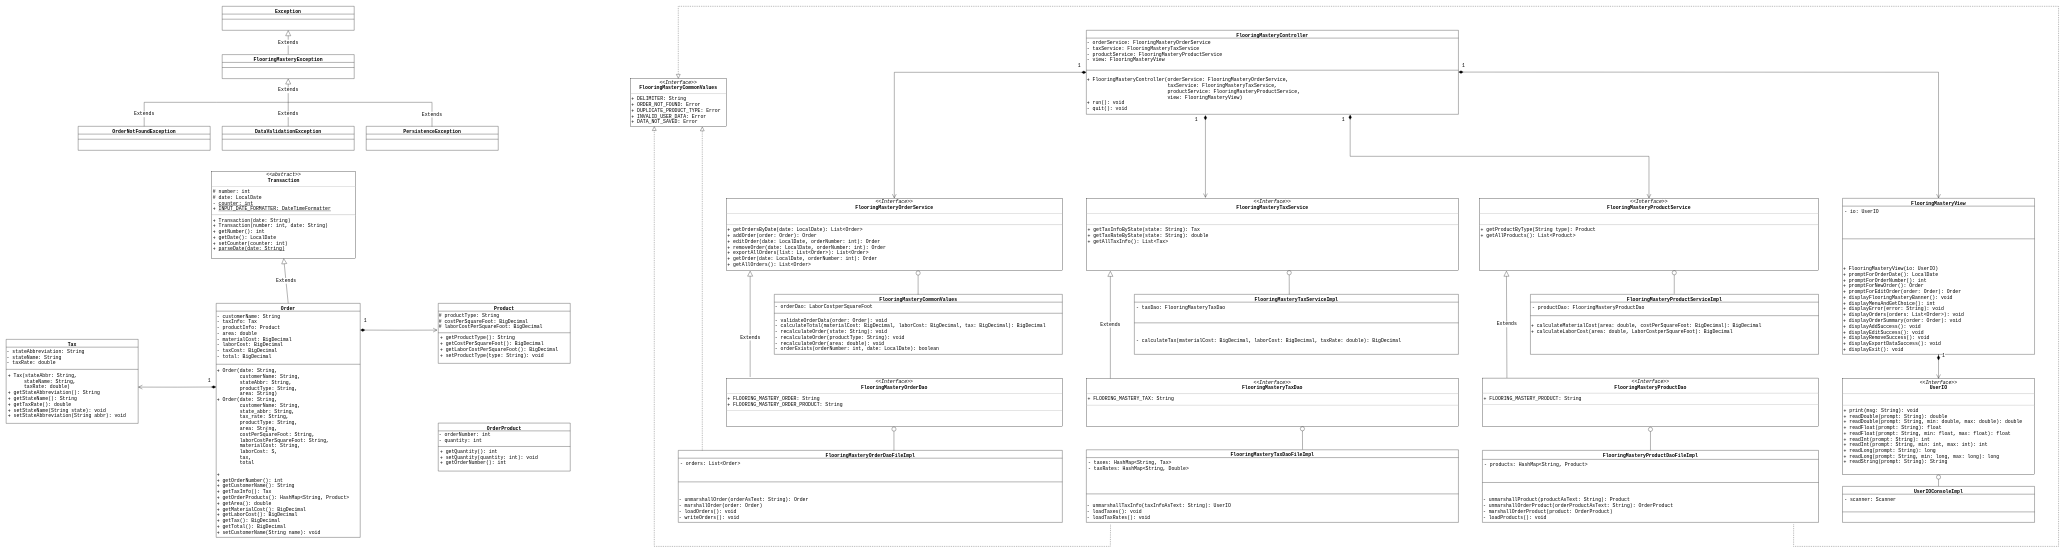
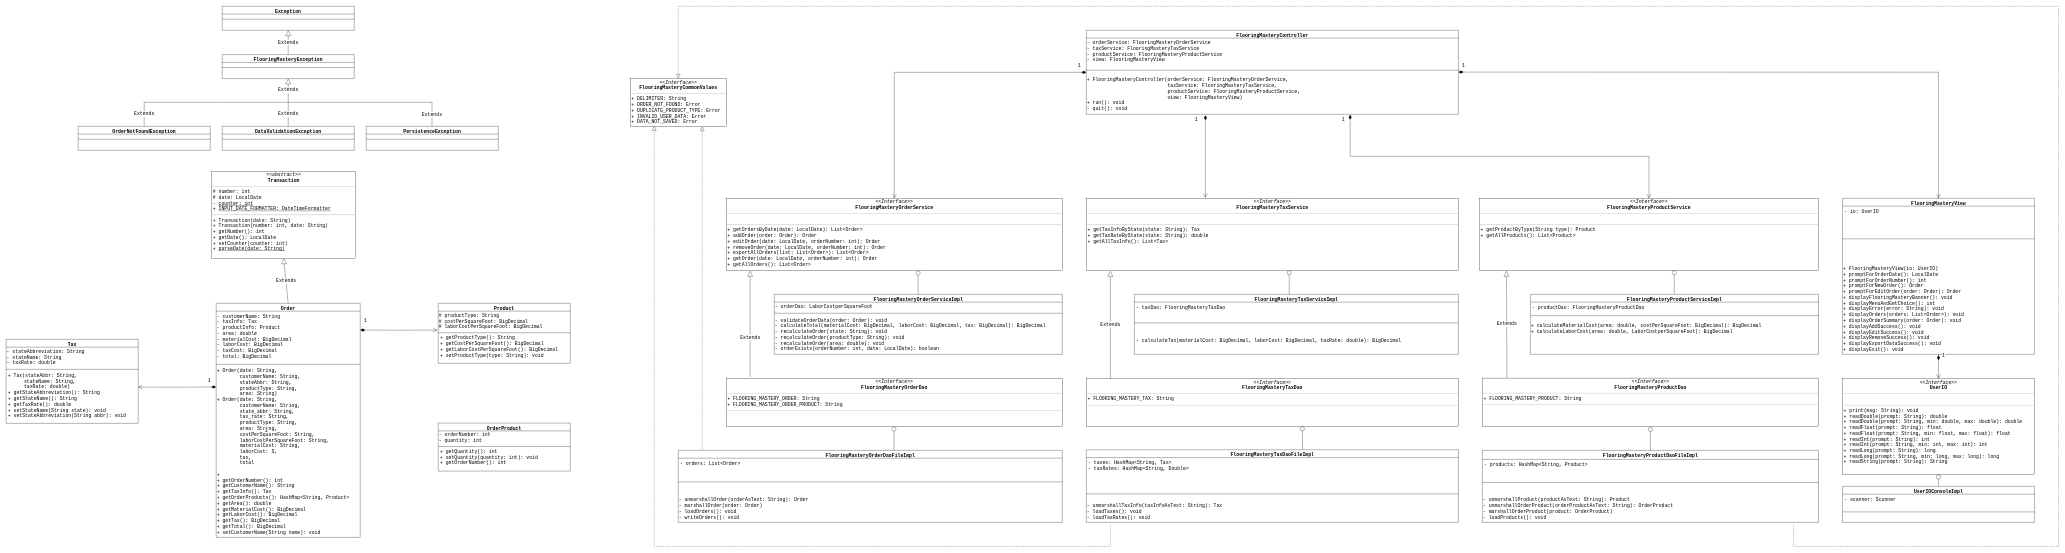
(918, 299) -> (918, 299)
(1149, 512) -> (1145, 512)
